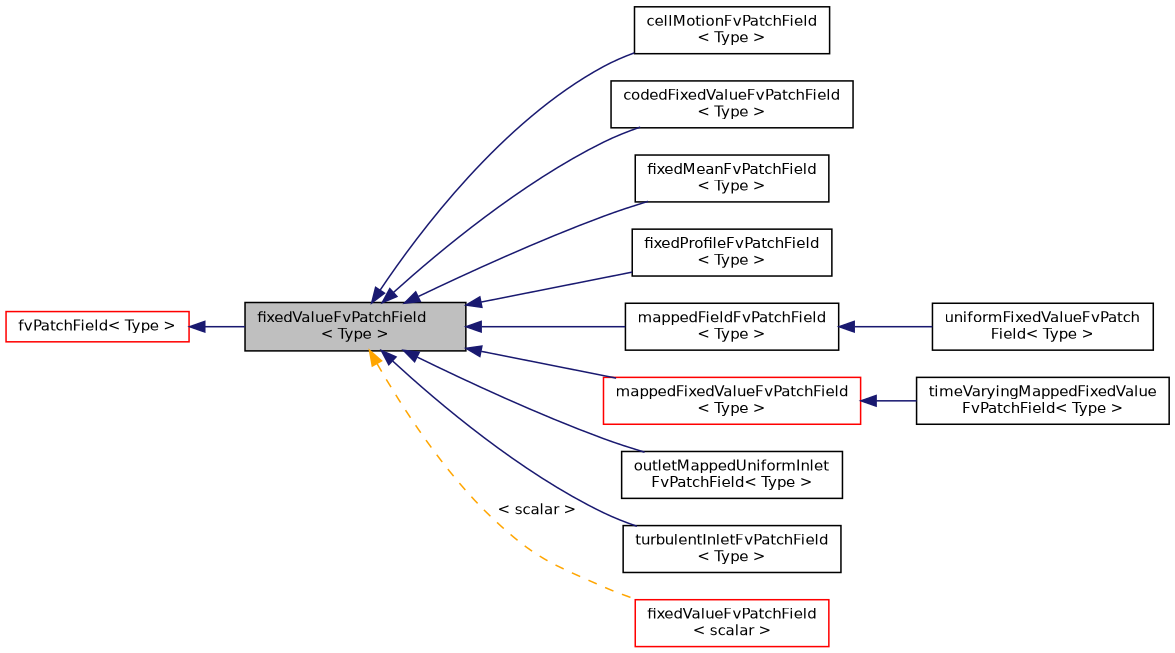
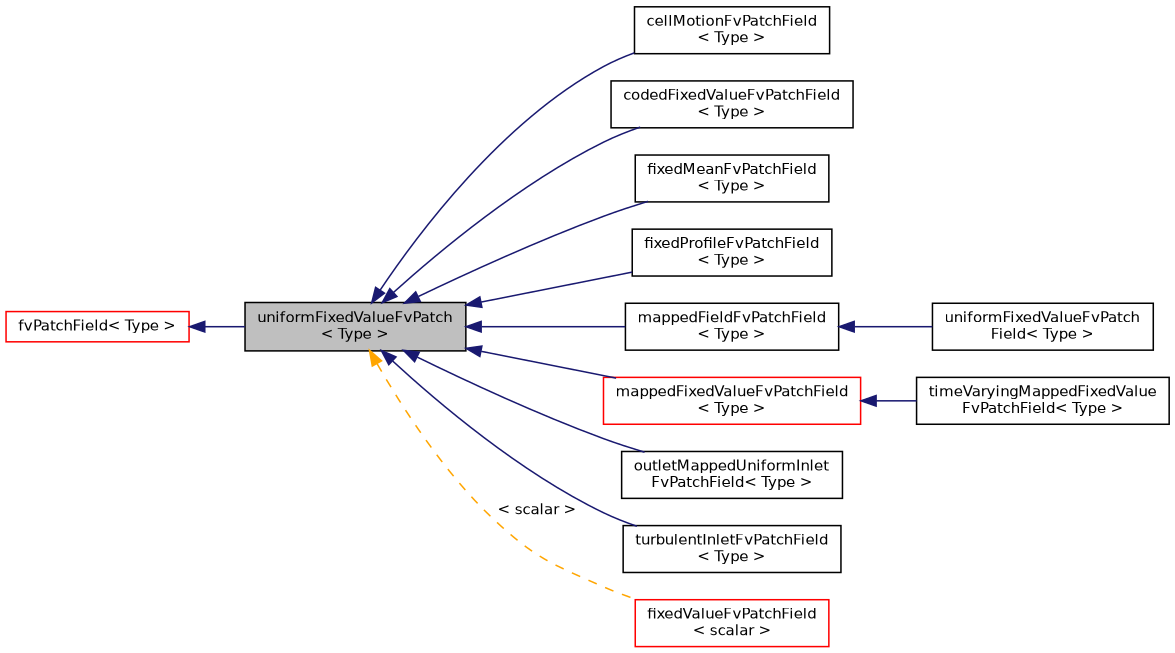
(355, 327) -> (355, 327)
